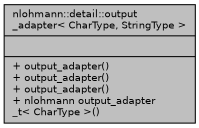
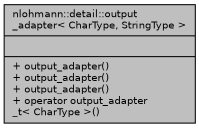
(84, 101) -> (80, 101)
